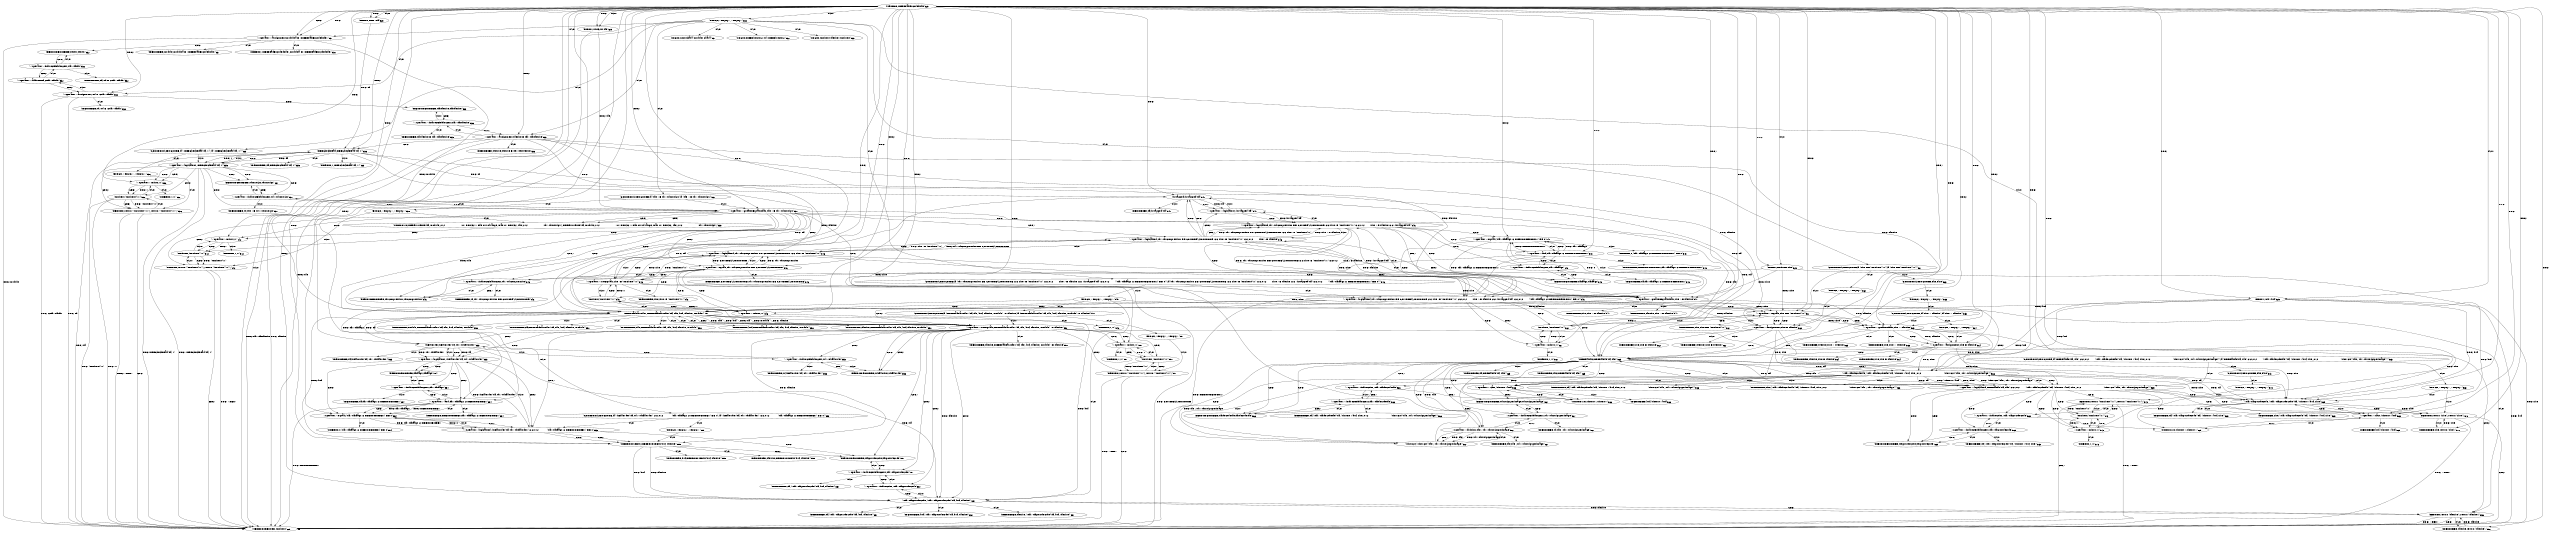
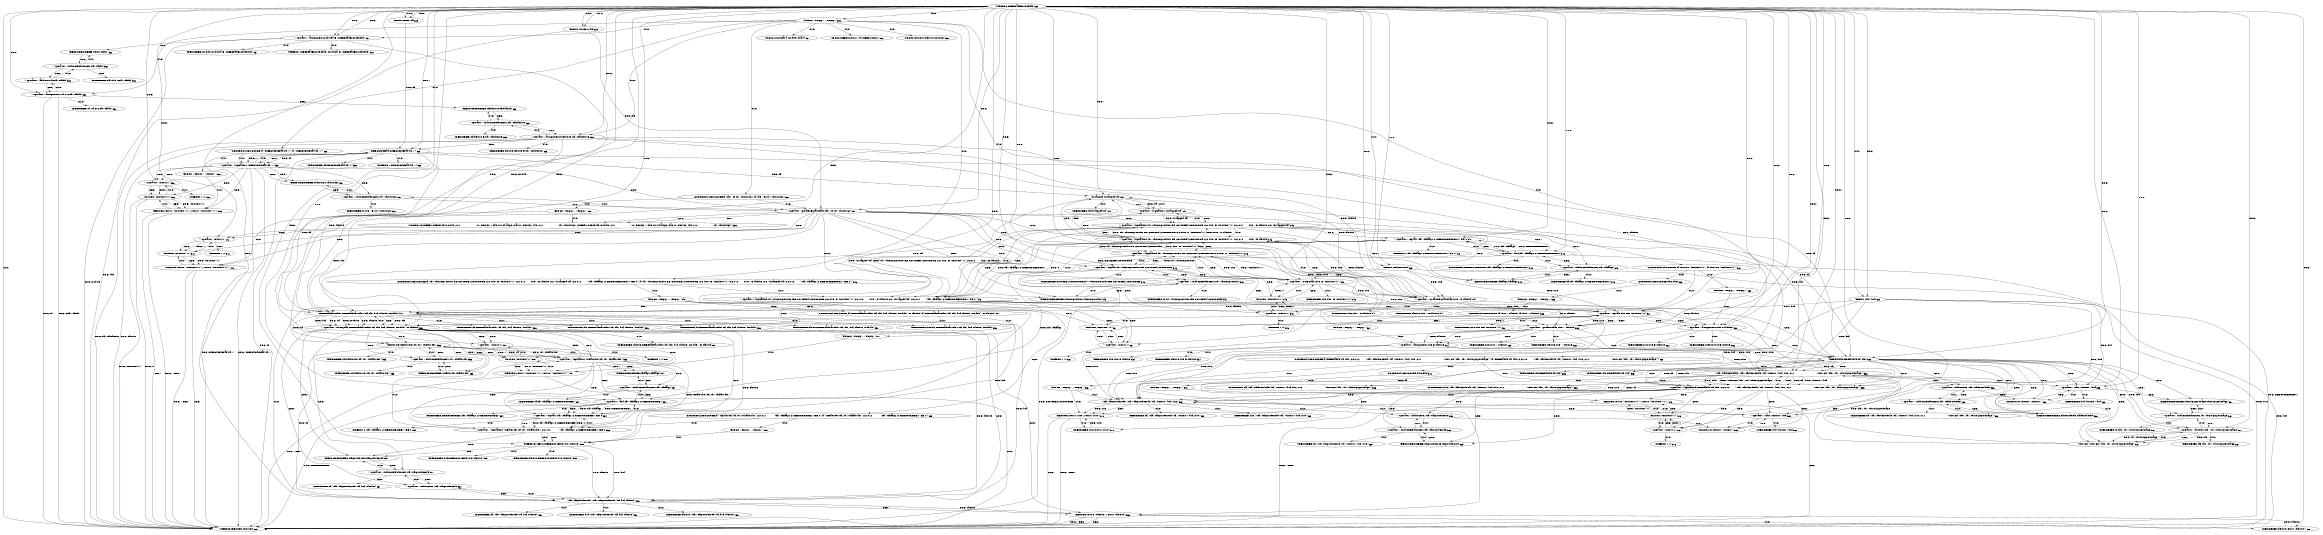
none -> (1972, 368)
